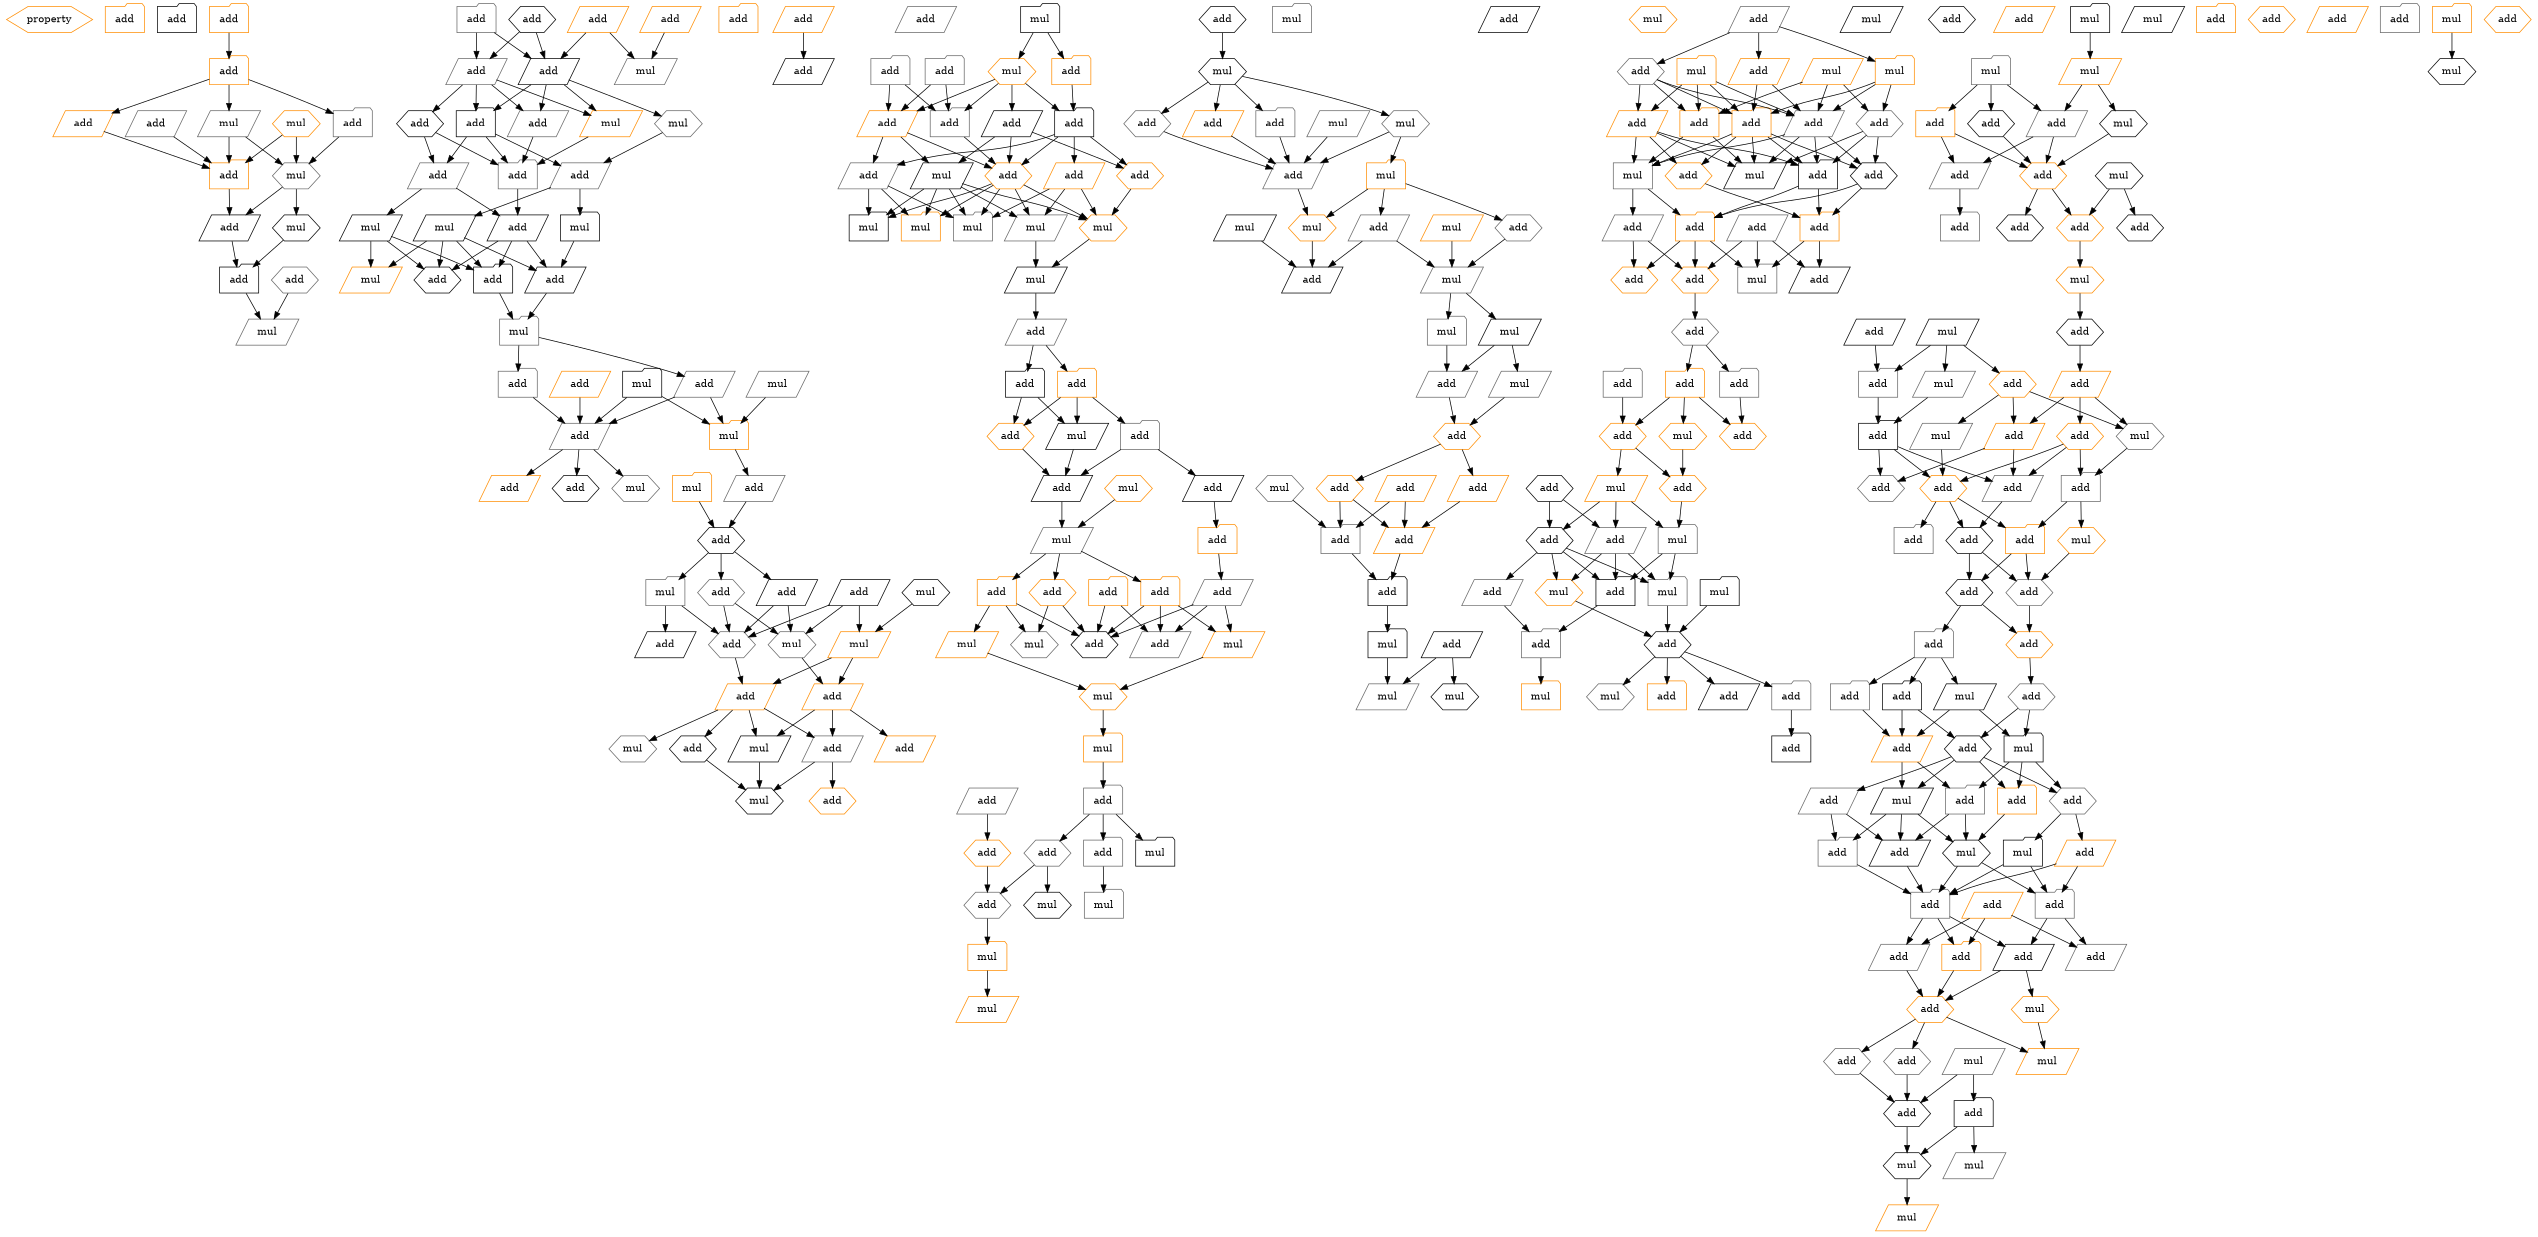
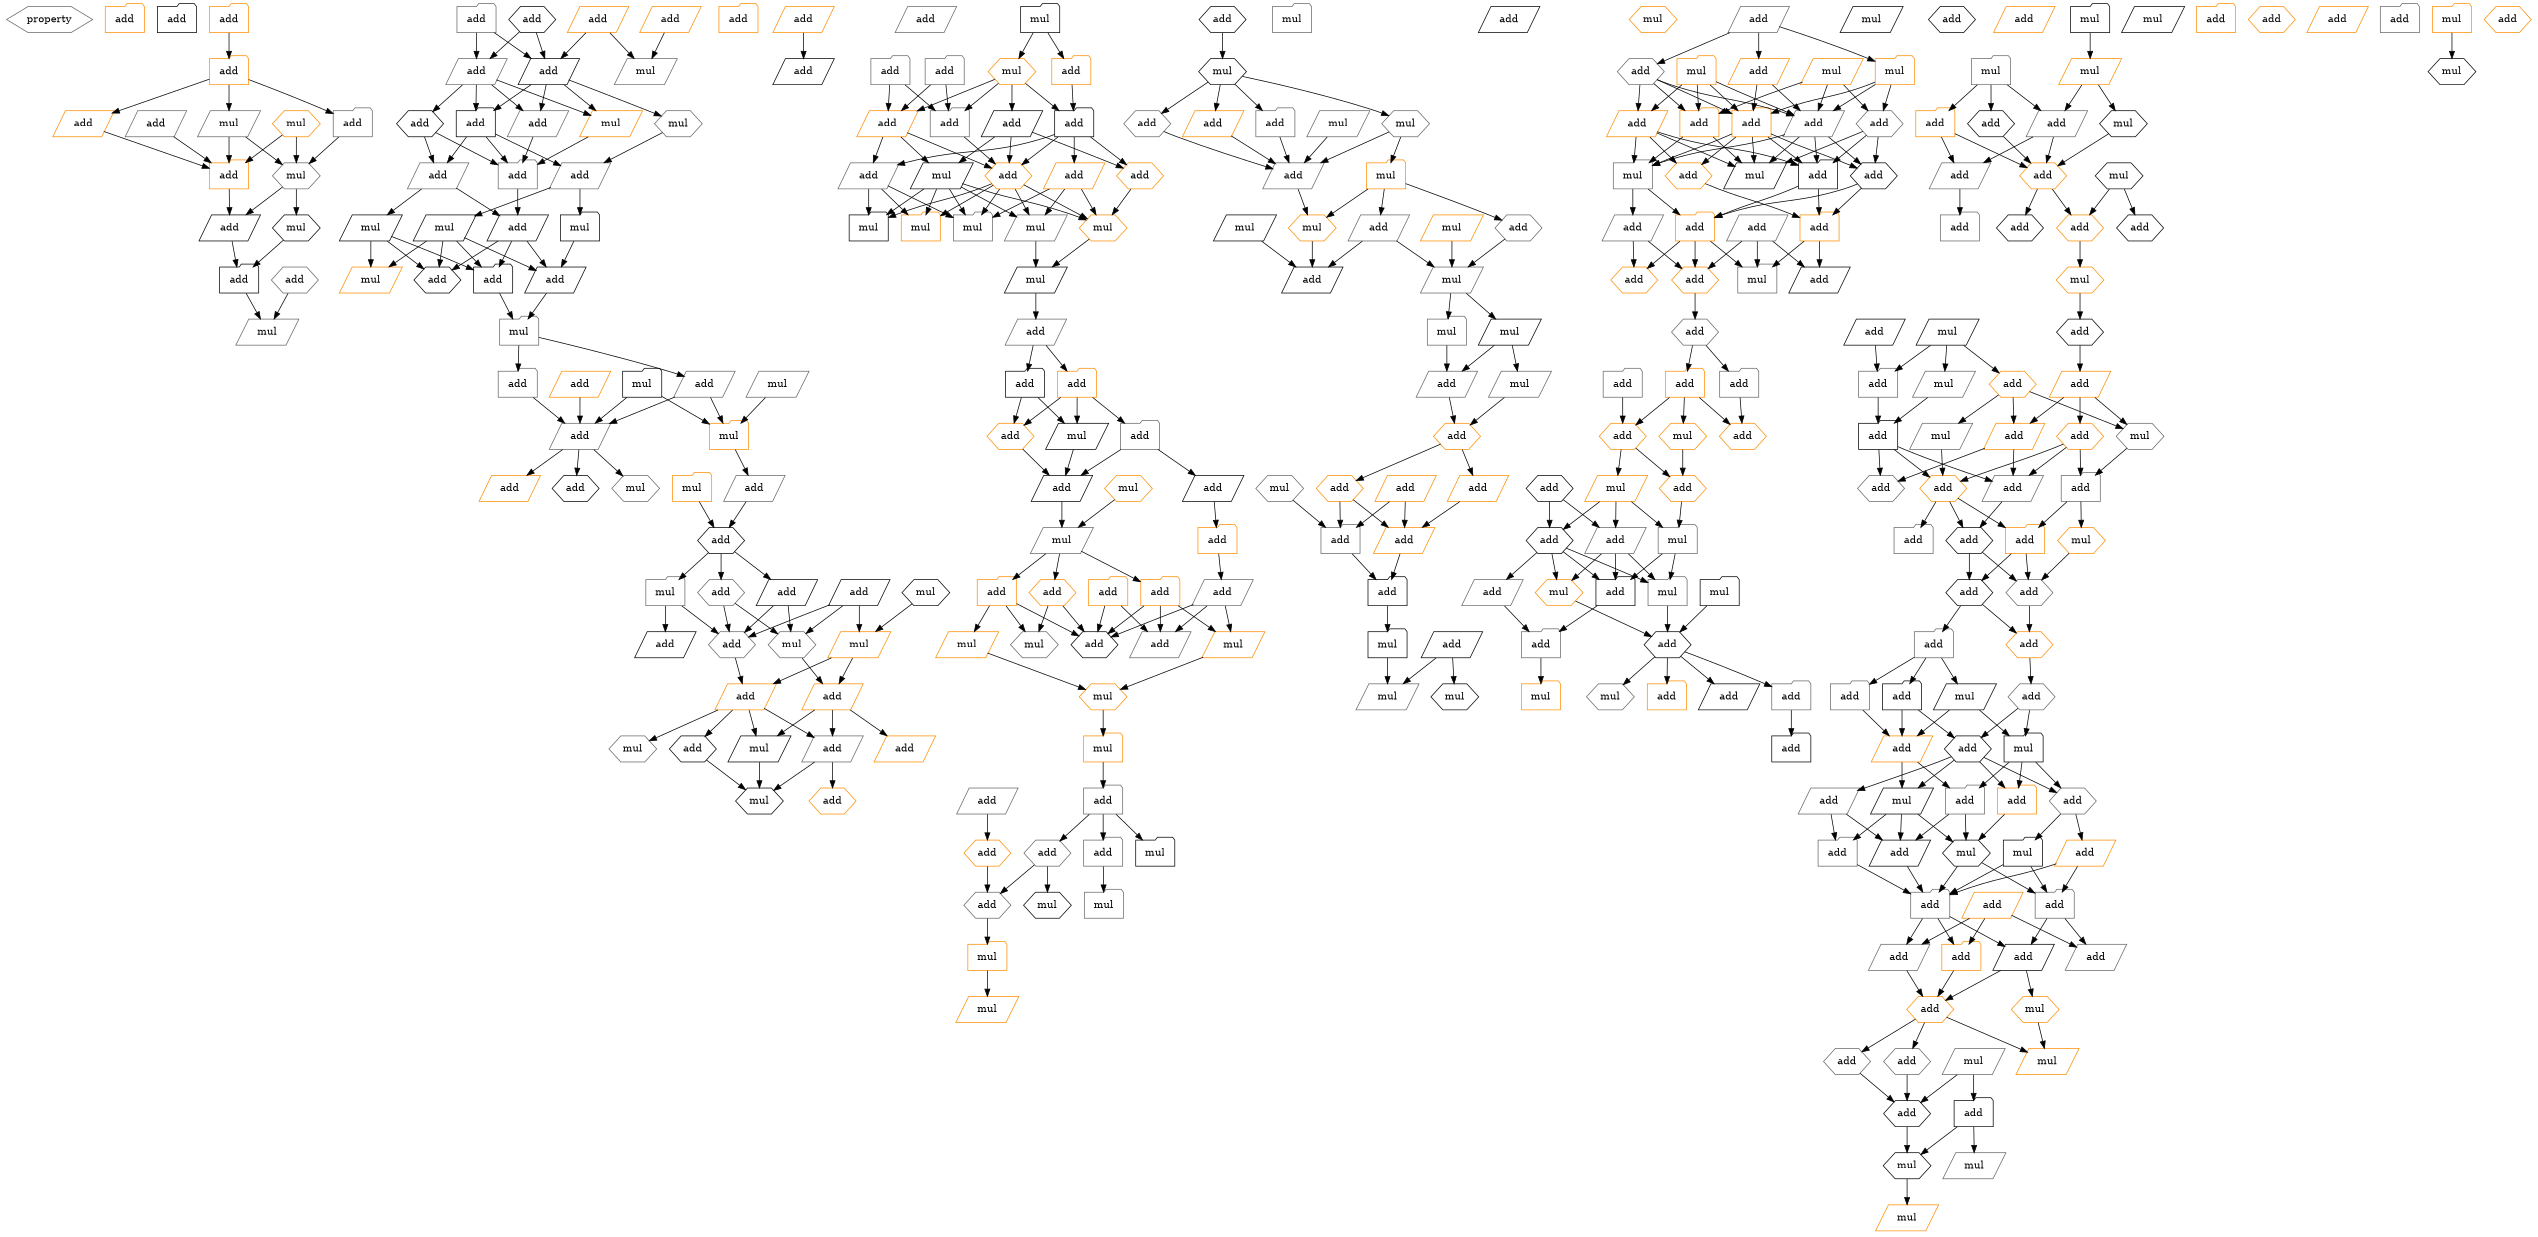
(50, 20) -> (50, 20)
